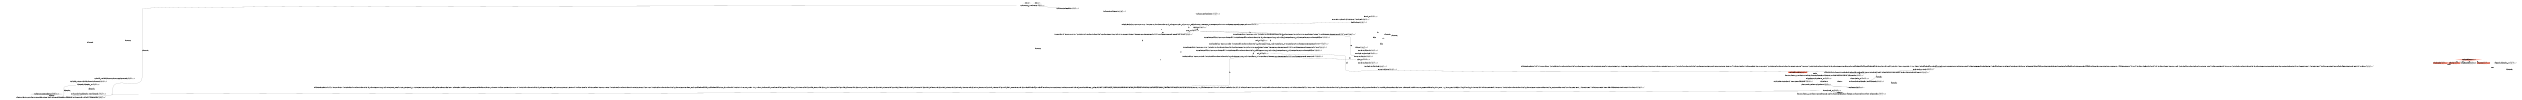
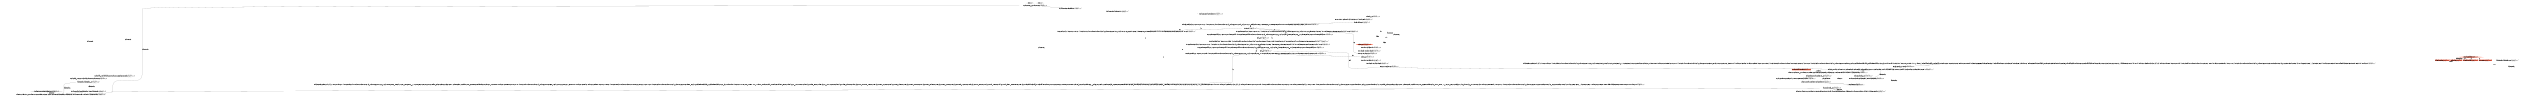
(1200, 28) -> none
(1361, 47) -> (1365, 45)
(2457, 61) -> (2459, 59)
(2469, 63) -> (2471, 60)
